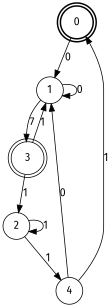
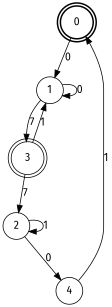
(26, 194) -> (26, 194)
(60, 194) -> none
(48, 258) -> (48, 258)
